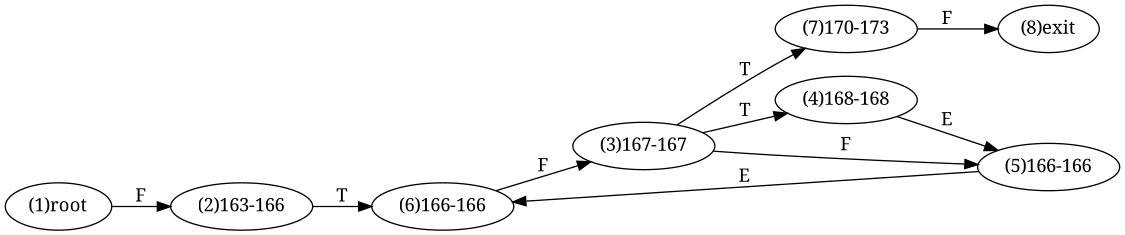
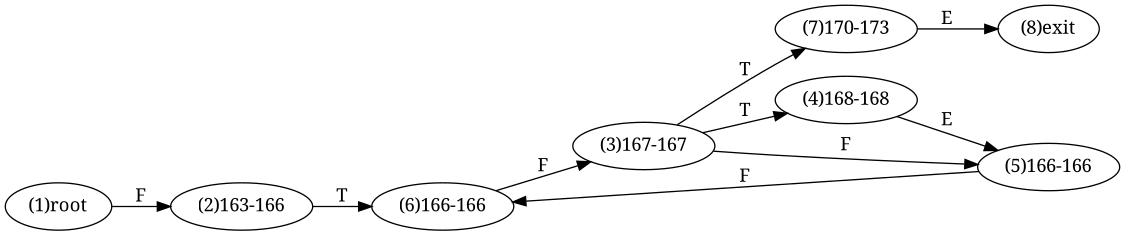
(947, 19) -> (947, 19)
(745, 177) -> (745, 177)
